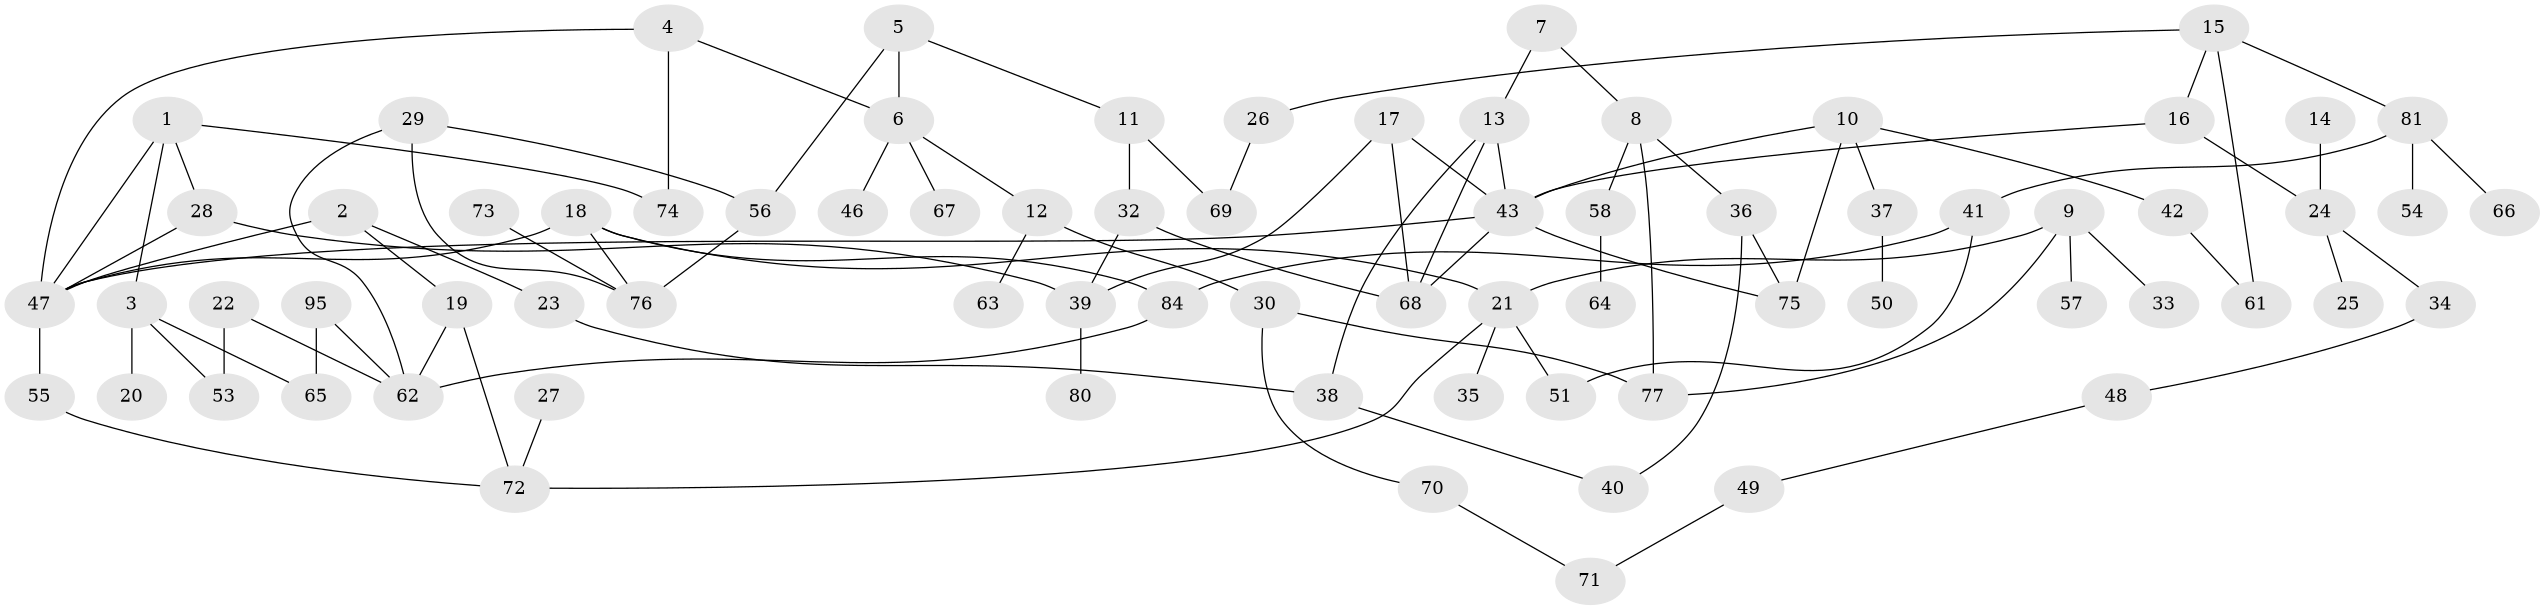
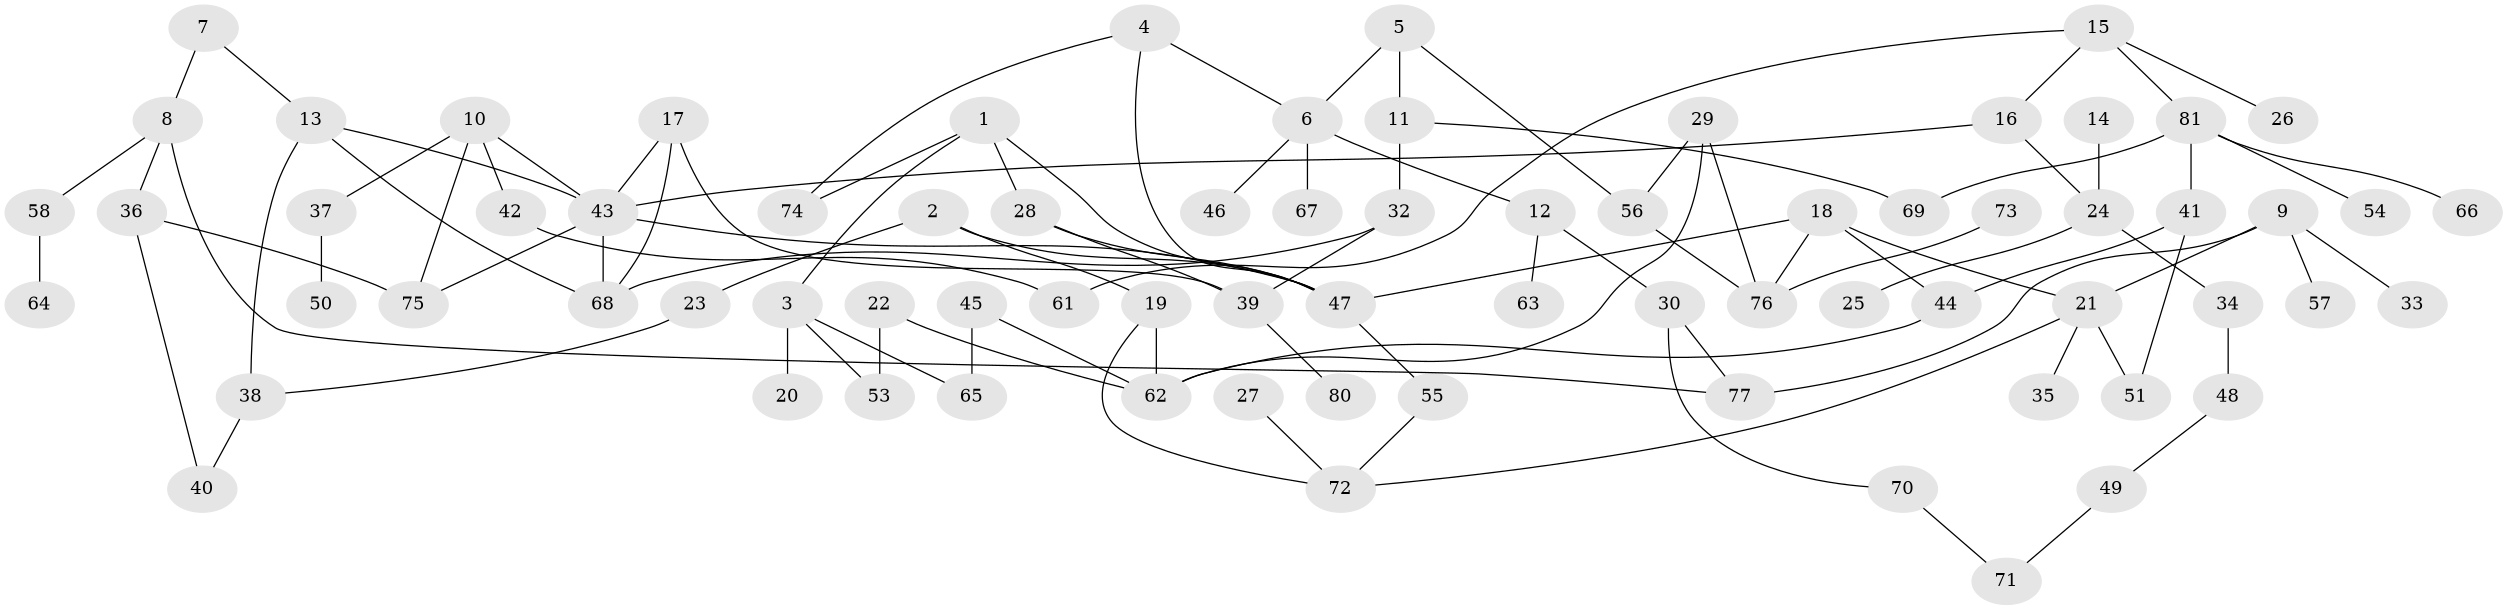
(1240, 167) -> (2064, 164)
(316, 305) -> (972, 305)
(1173, 305) -> (1946, 305)
